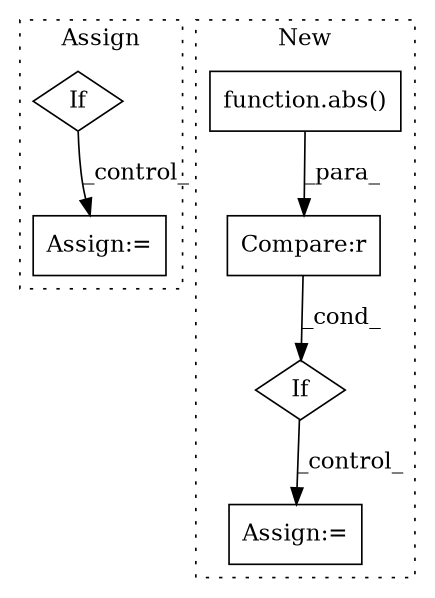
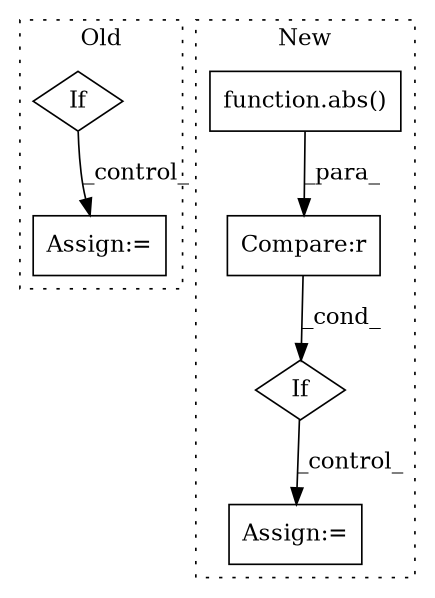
(101, 39) -> (101, 39)
